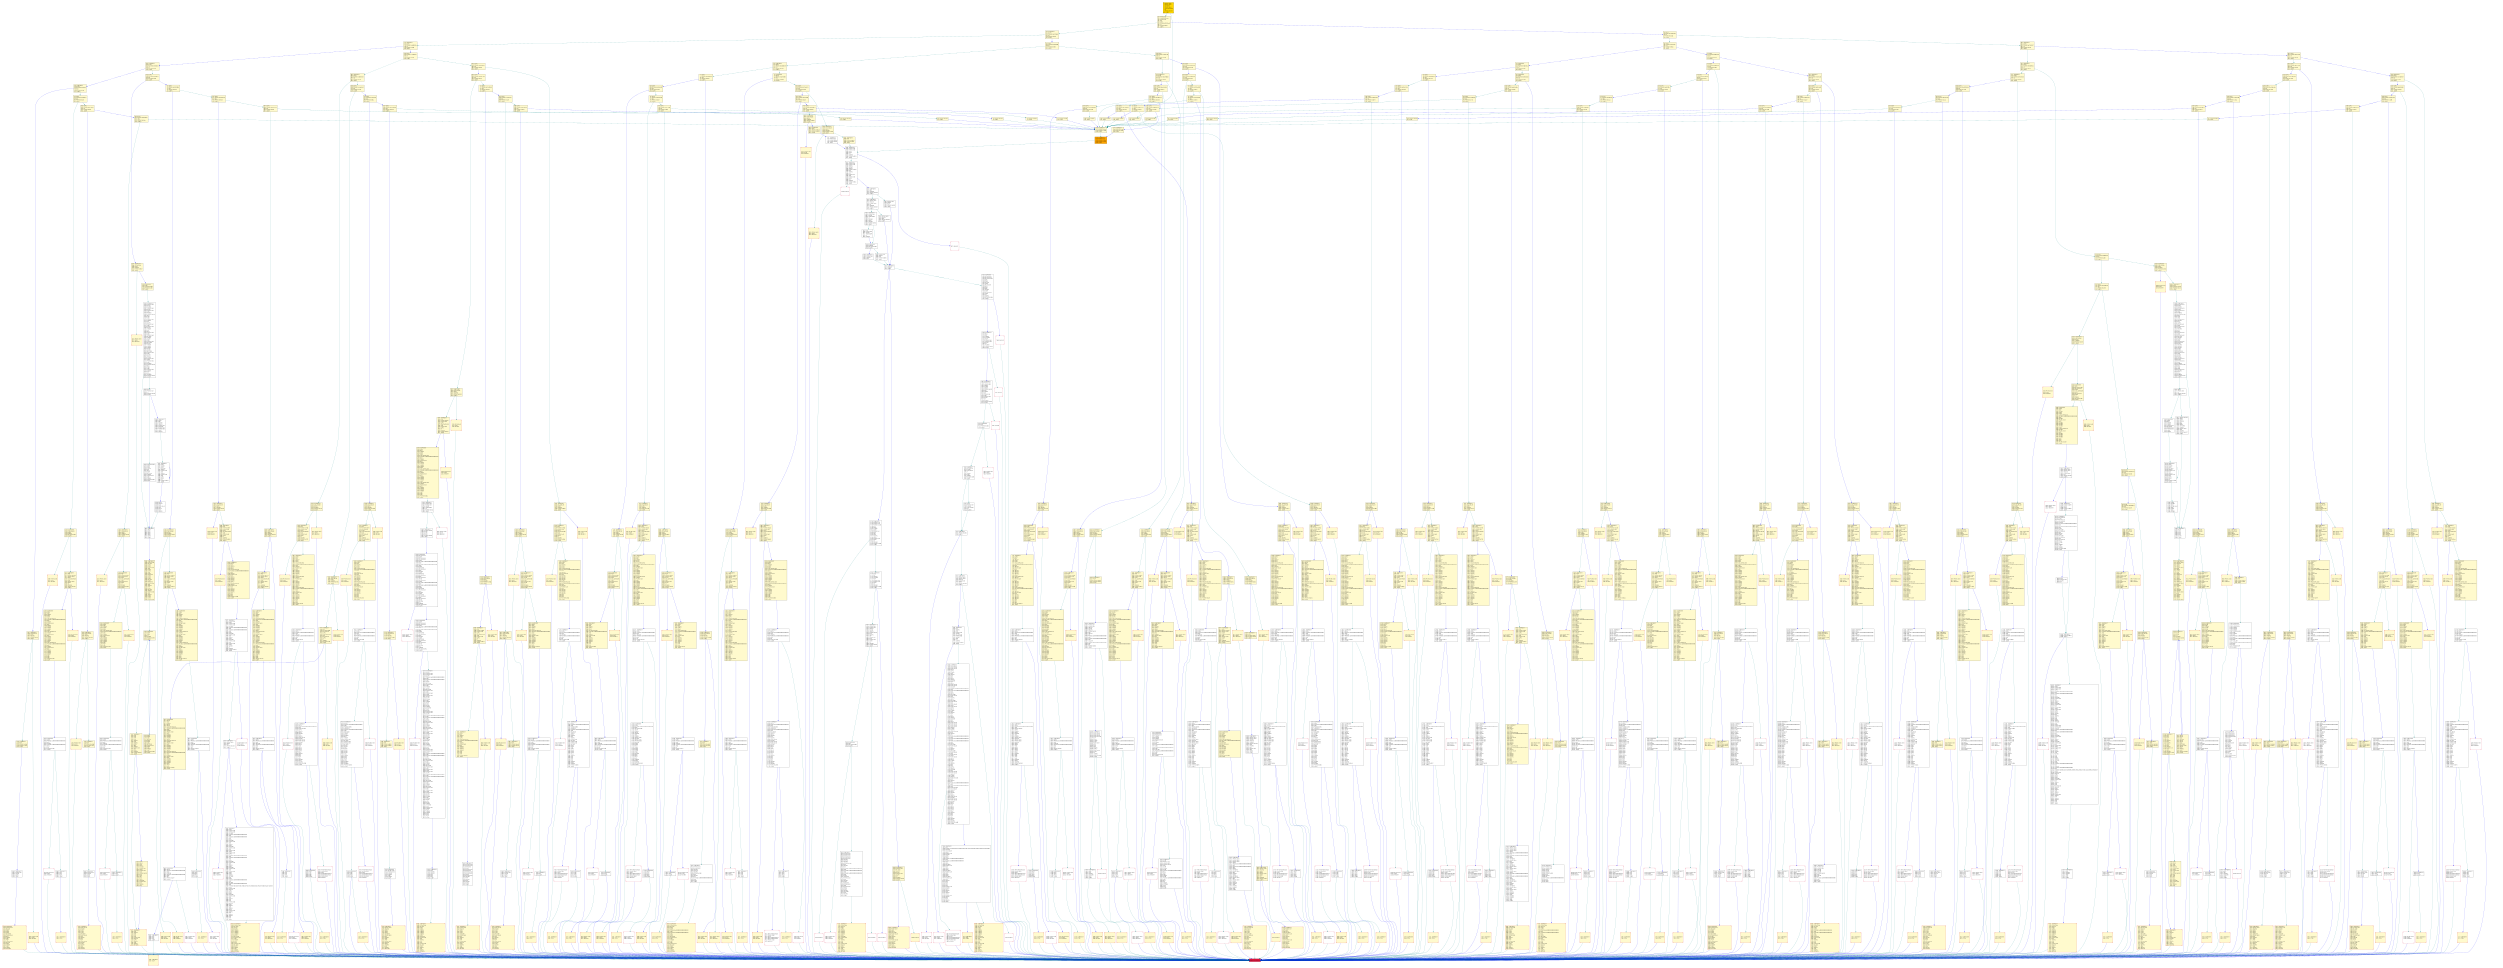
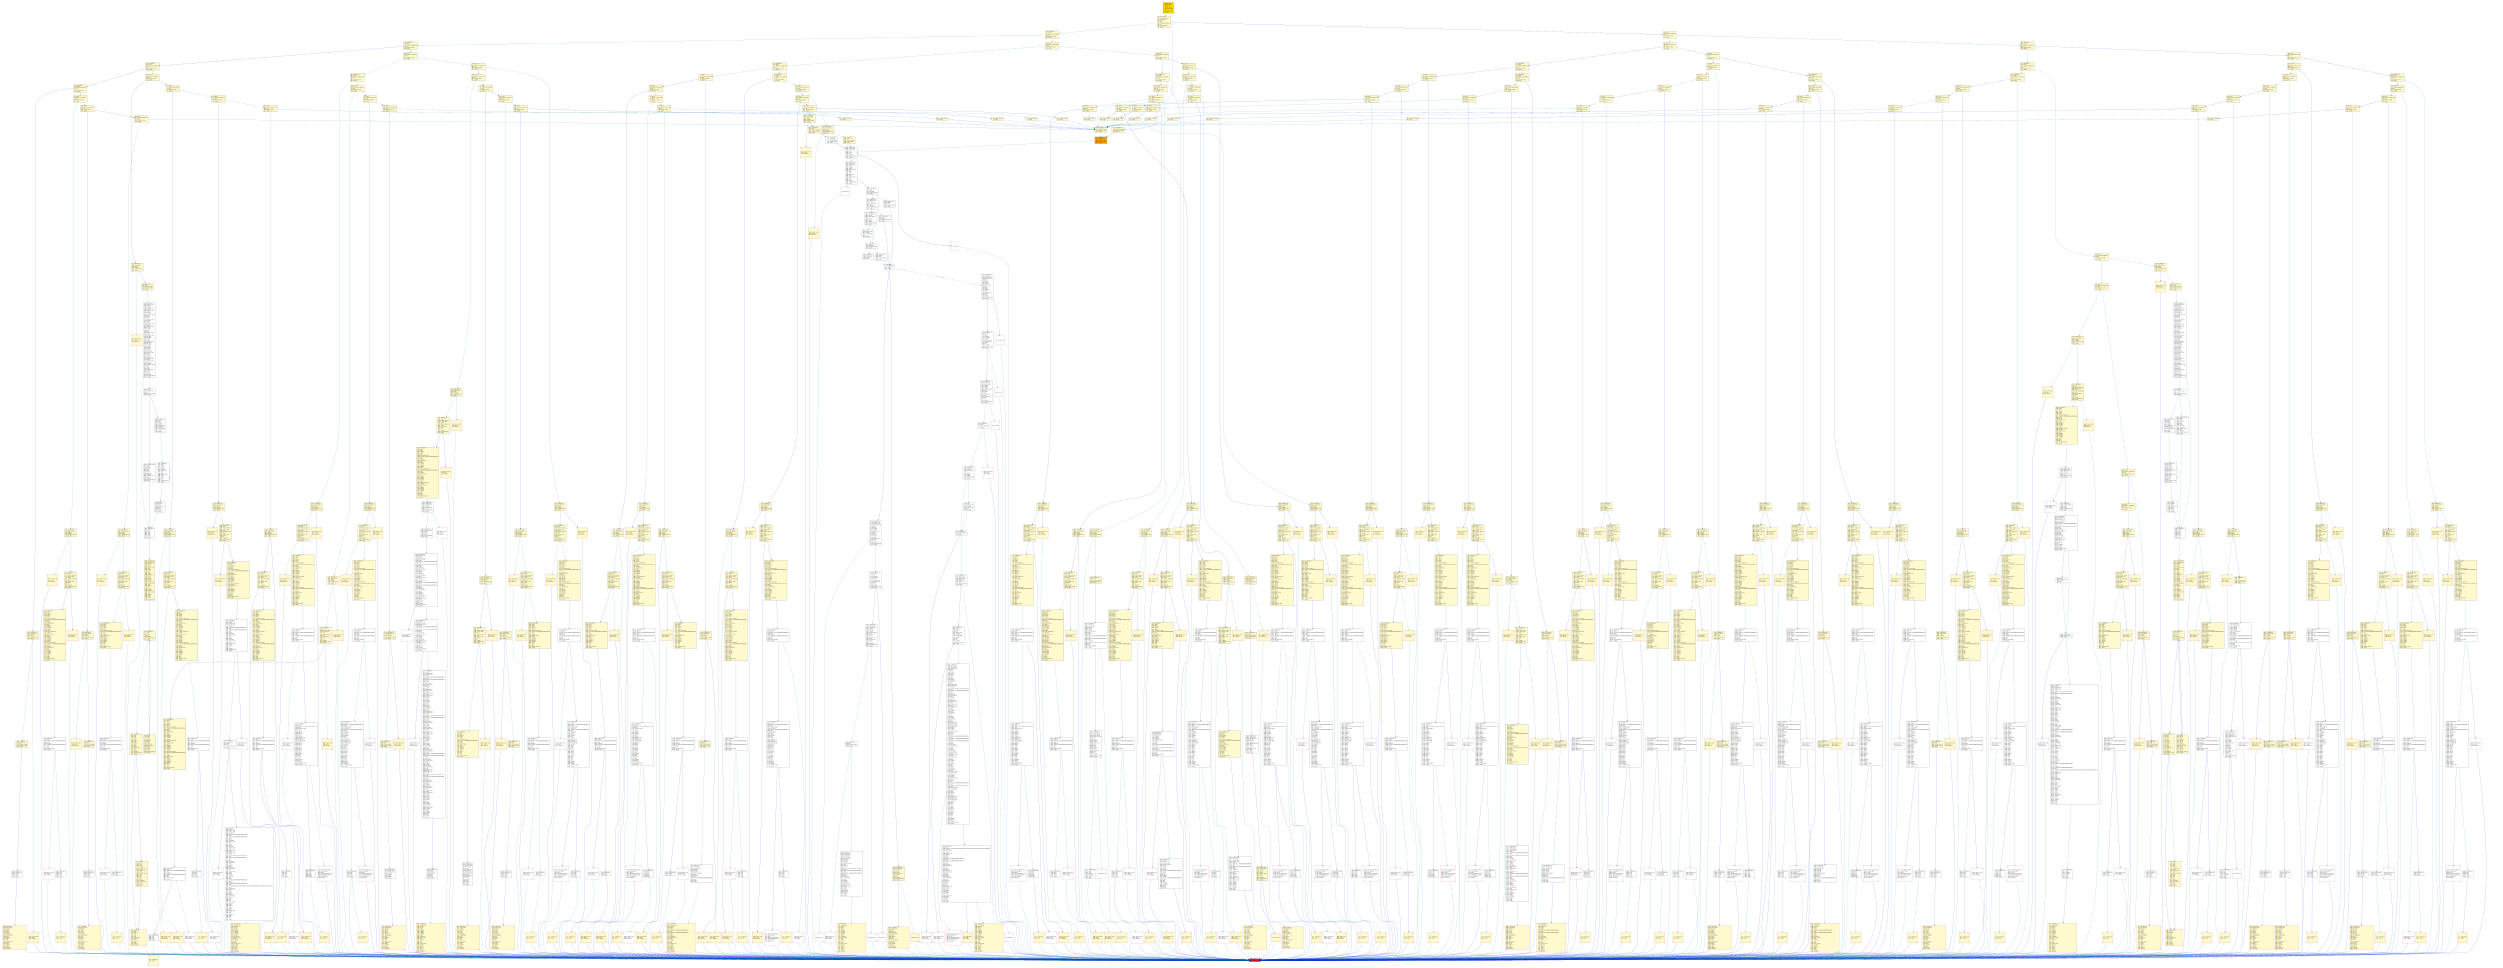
(1428, 580) -> none
